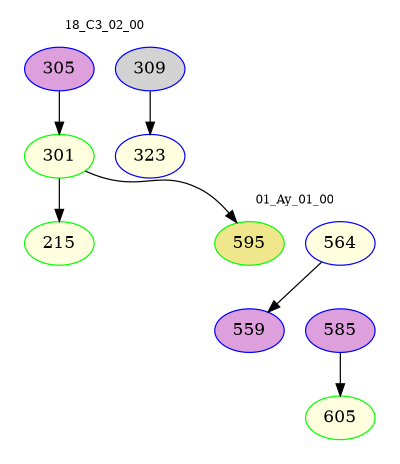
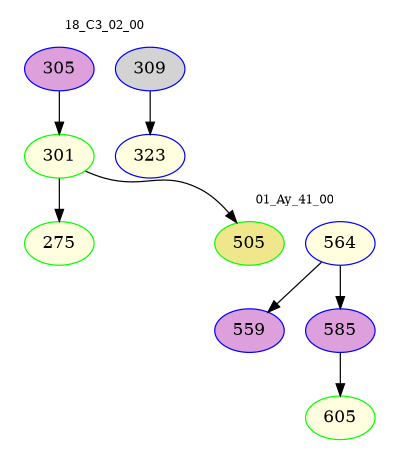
(295, 200) -> (295, 200)
(59, 243) -> (59, 243)
(249, 243) -> (249, 243)
none -> (340, 281)
